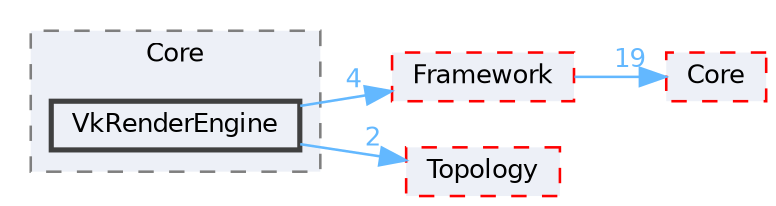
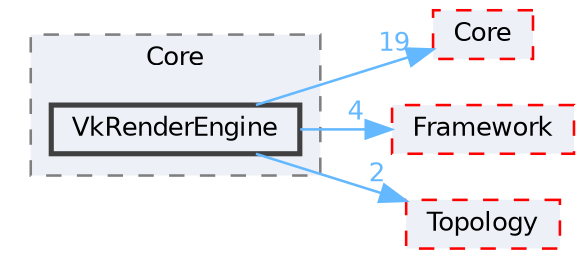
(607, 77) -> (336, 80)
